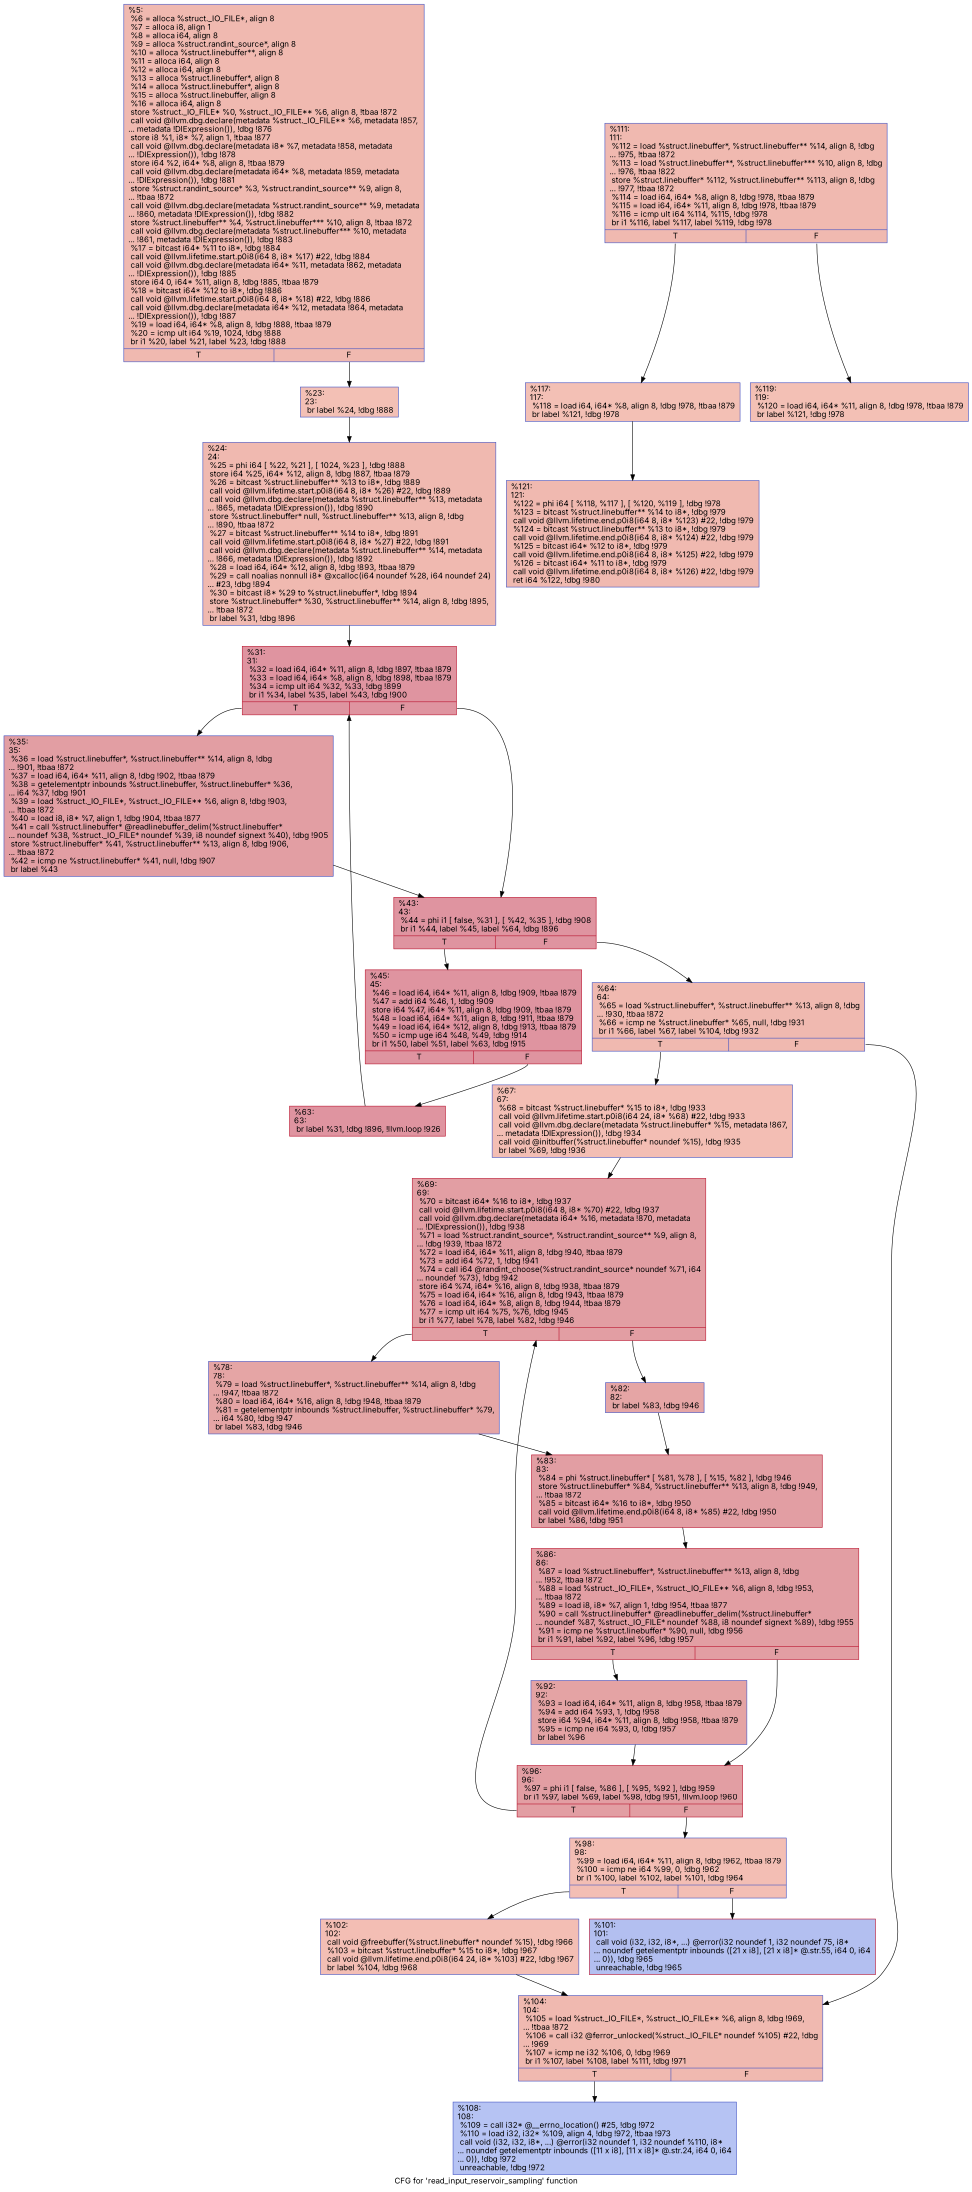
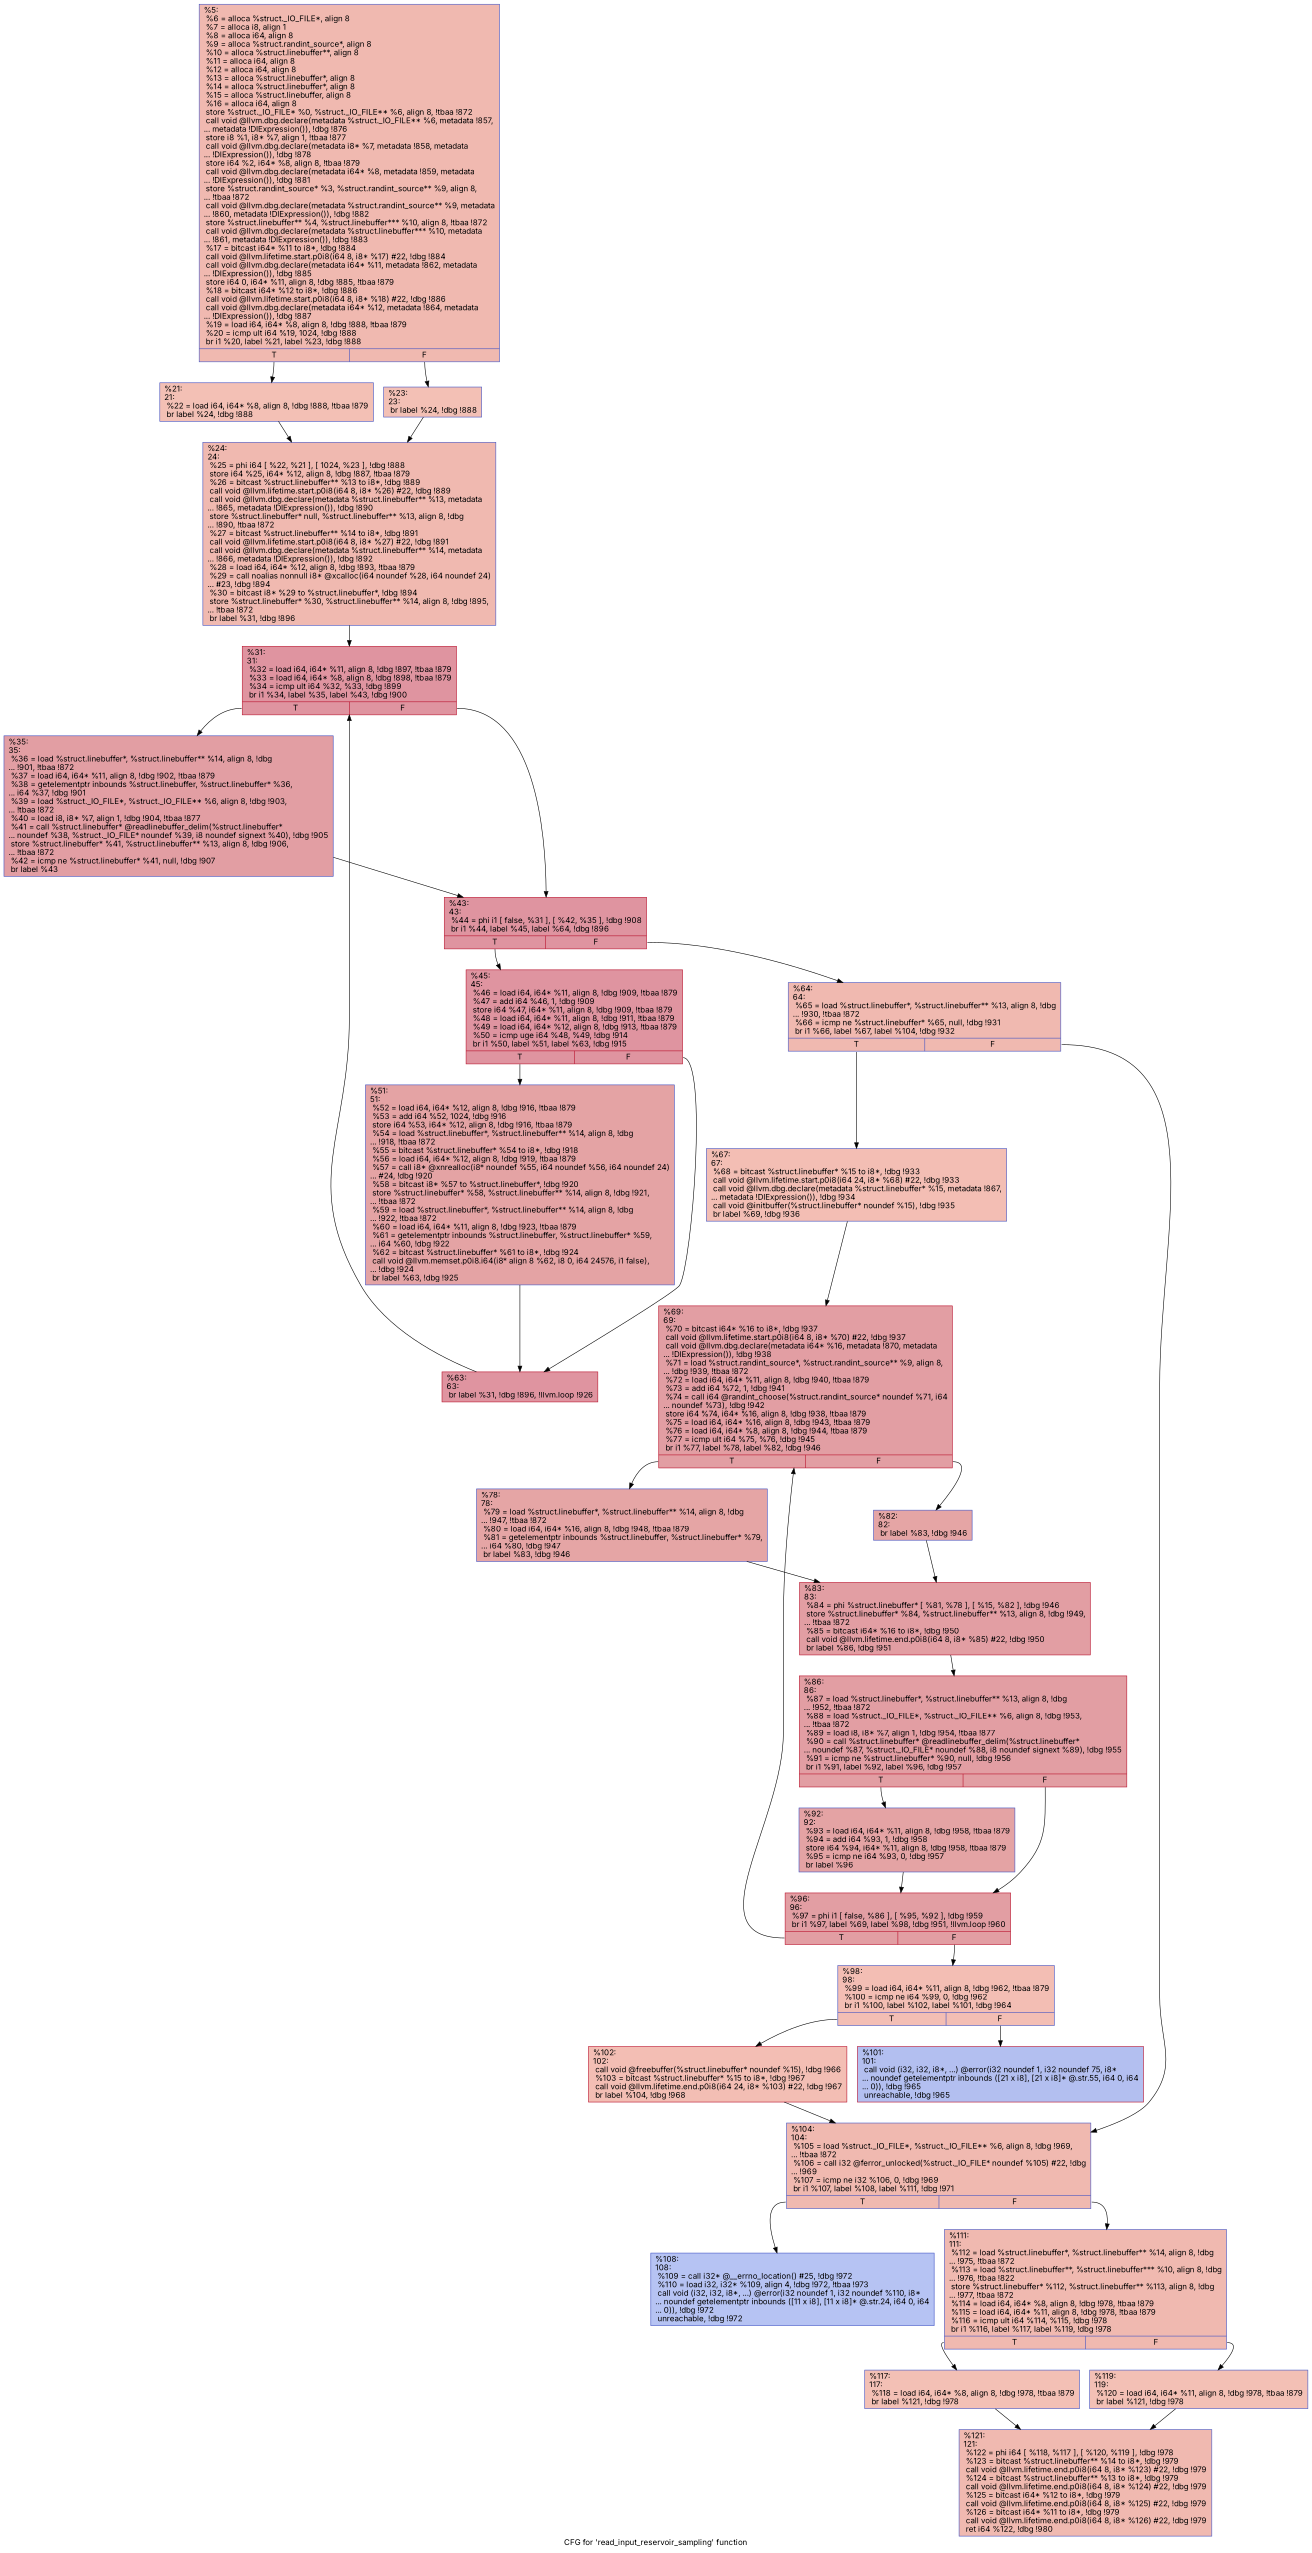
none -> (267, 402)
none -> (520, 1185)
(450, 1947) -> (718, 2074)
none -> (1105, 2209)
none -> (1165, 2417)
